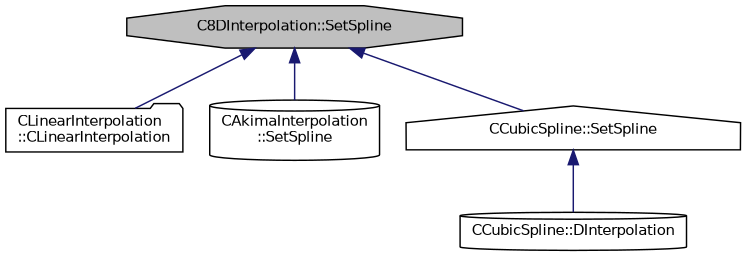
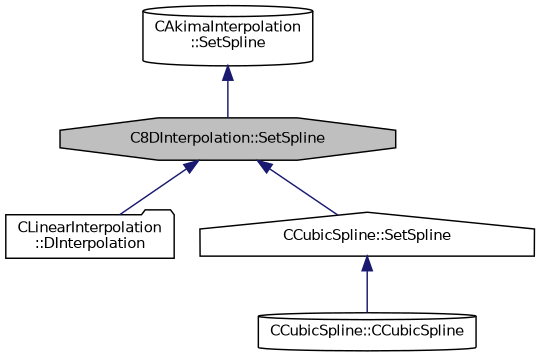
(295, 82) -> (228, 99)
(94, 130) -> (90, 236)
(573, 231) -> (367, 332)
